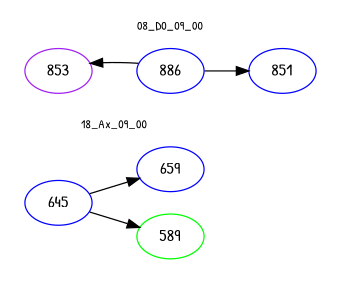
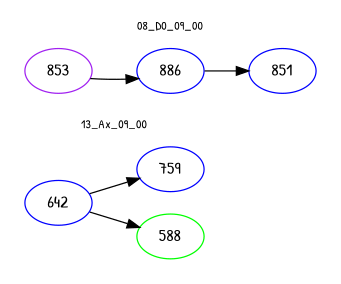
(121, 63) -> (108, 79)
(114, 125) -> (114, 125)
(170, 169) -> (170, 169)
(58, 203) -> (58, 203)
(170, 236) -> (170, 236)
